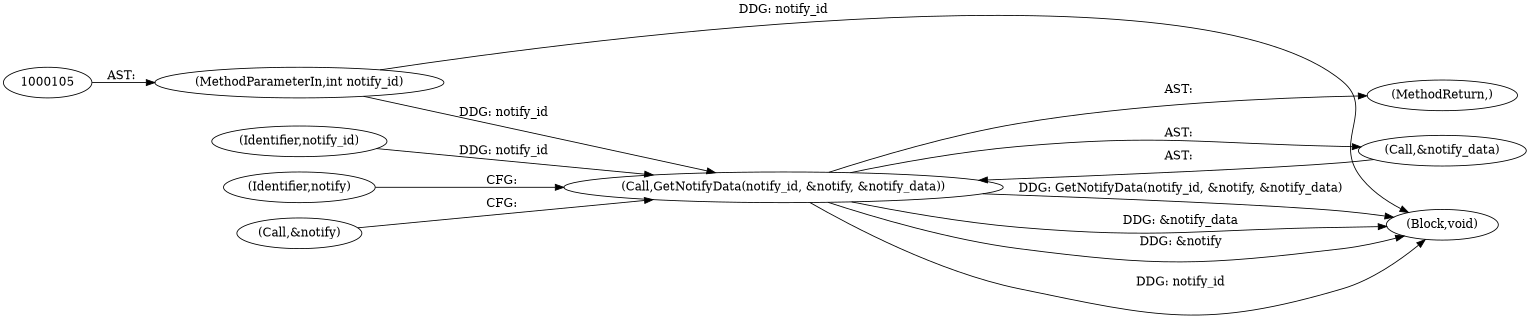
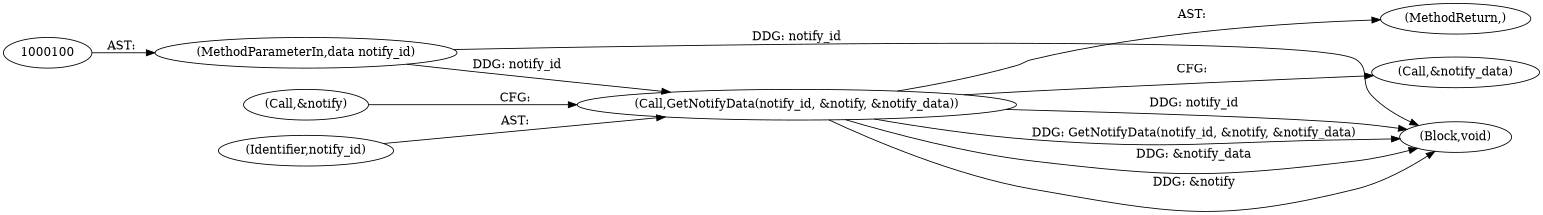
(48, 83) -> (48, 53)
(299, 83) -> (306, 53)
(1181, 133) -> (1194, 69)
(504, 151) -> (517, 121)
(1181, 172) -> none
(299, 187) -> none
